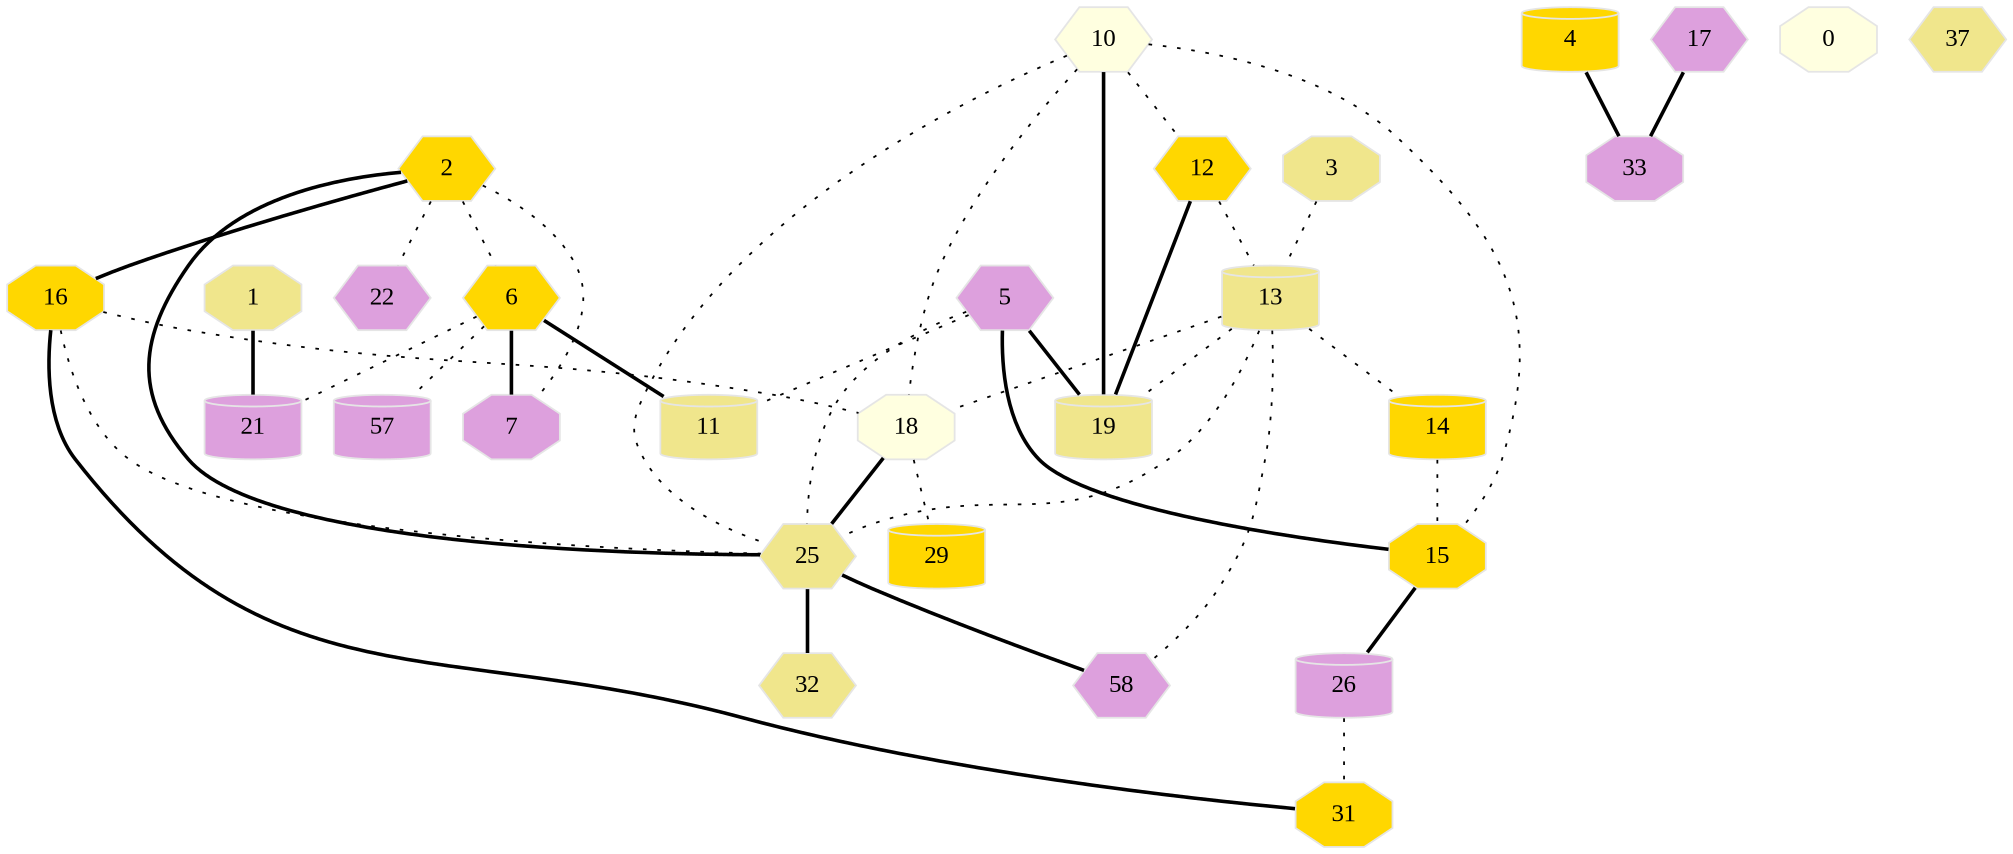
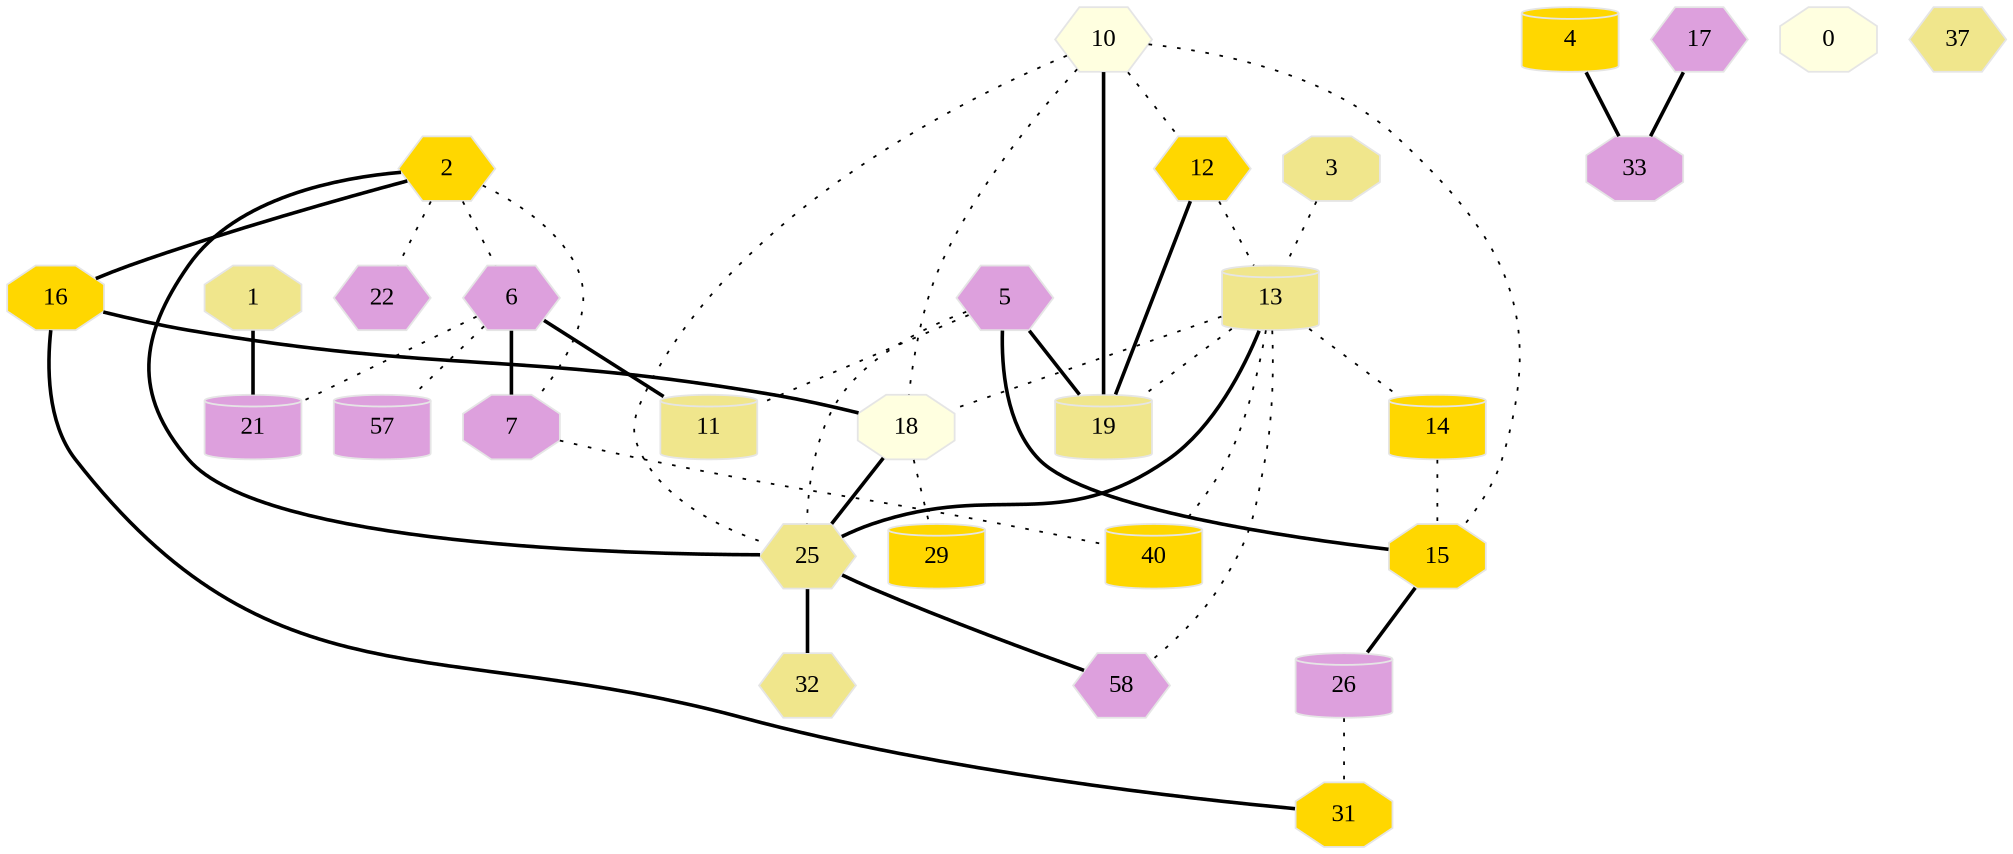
(511, 298) -> (511, 298)
(481, 362) -> (481, 362)
(211, 494) -> none
(1074, 499) -> (1074, 499)
none -> (1154, 556)
